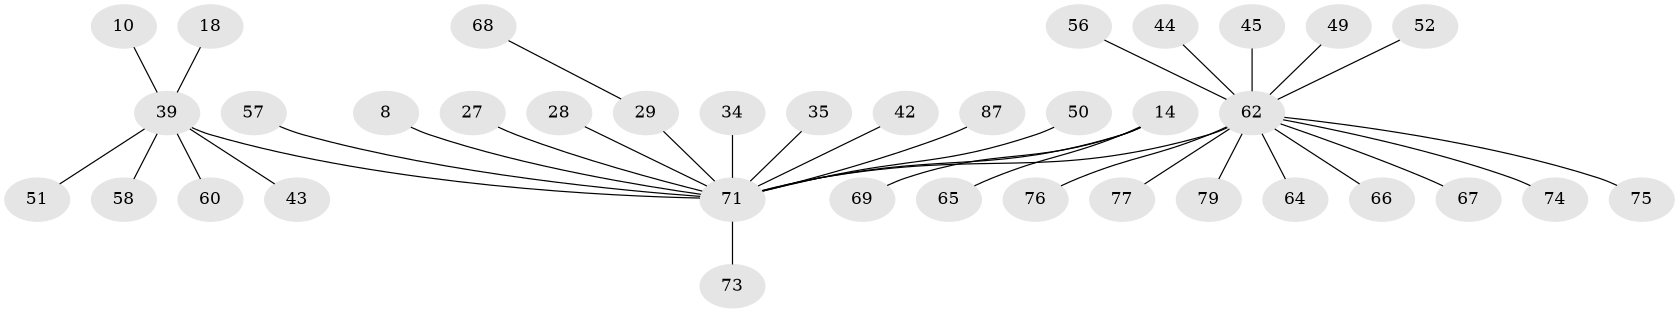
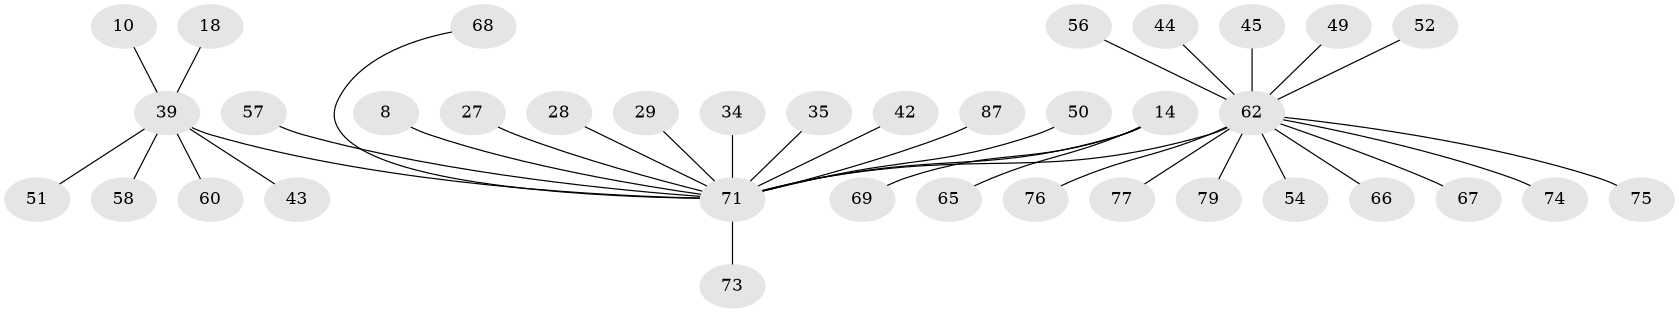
(565, 70) -> (404, 166)
(1295, 200) -> (1295, 200)
